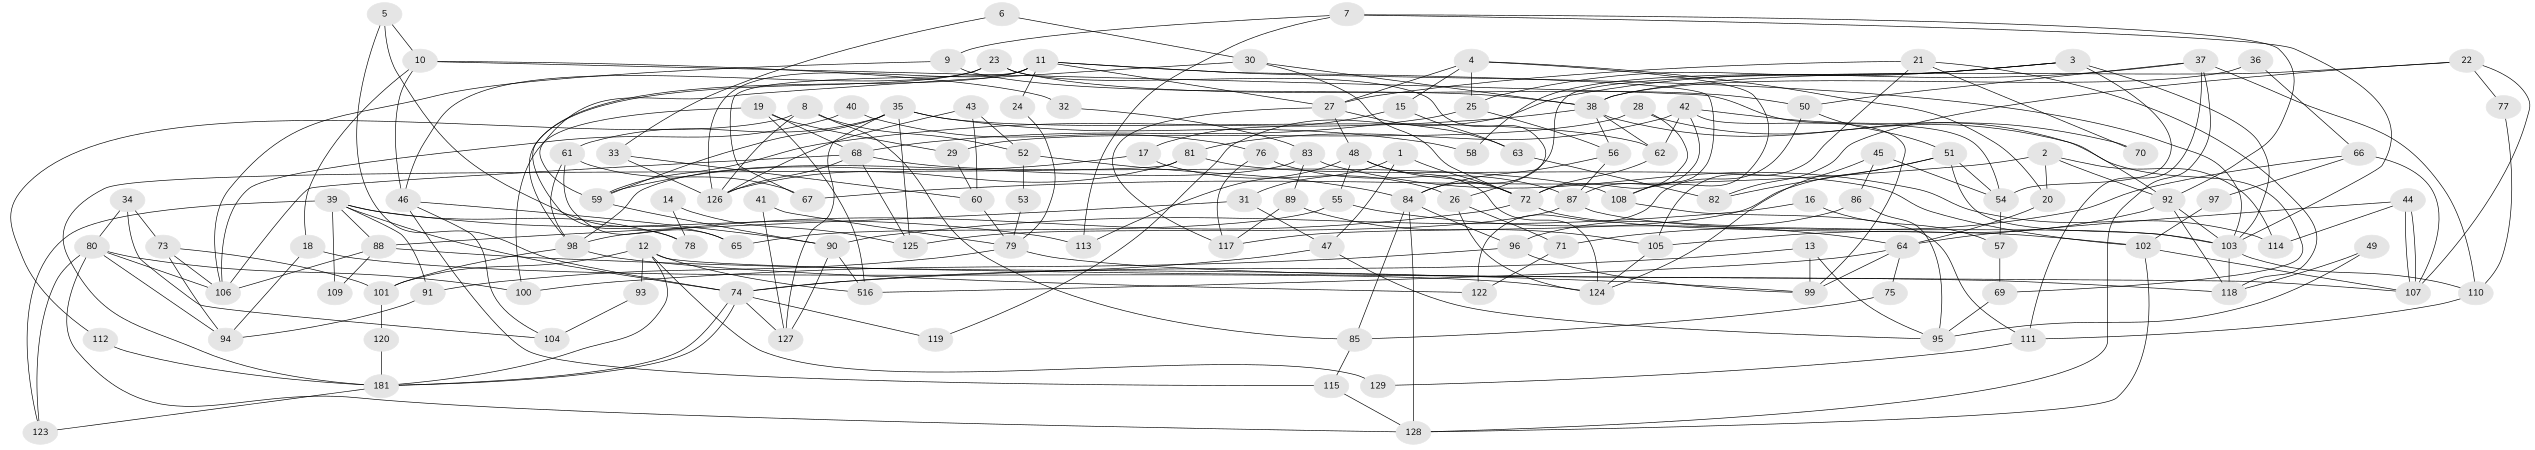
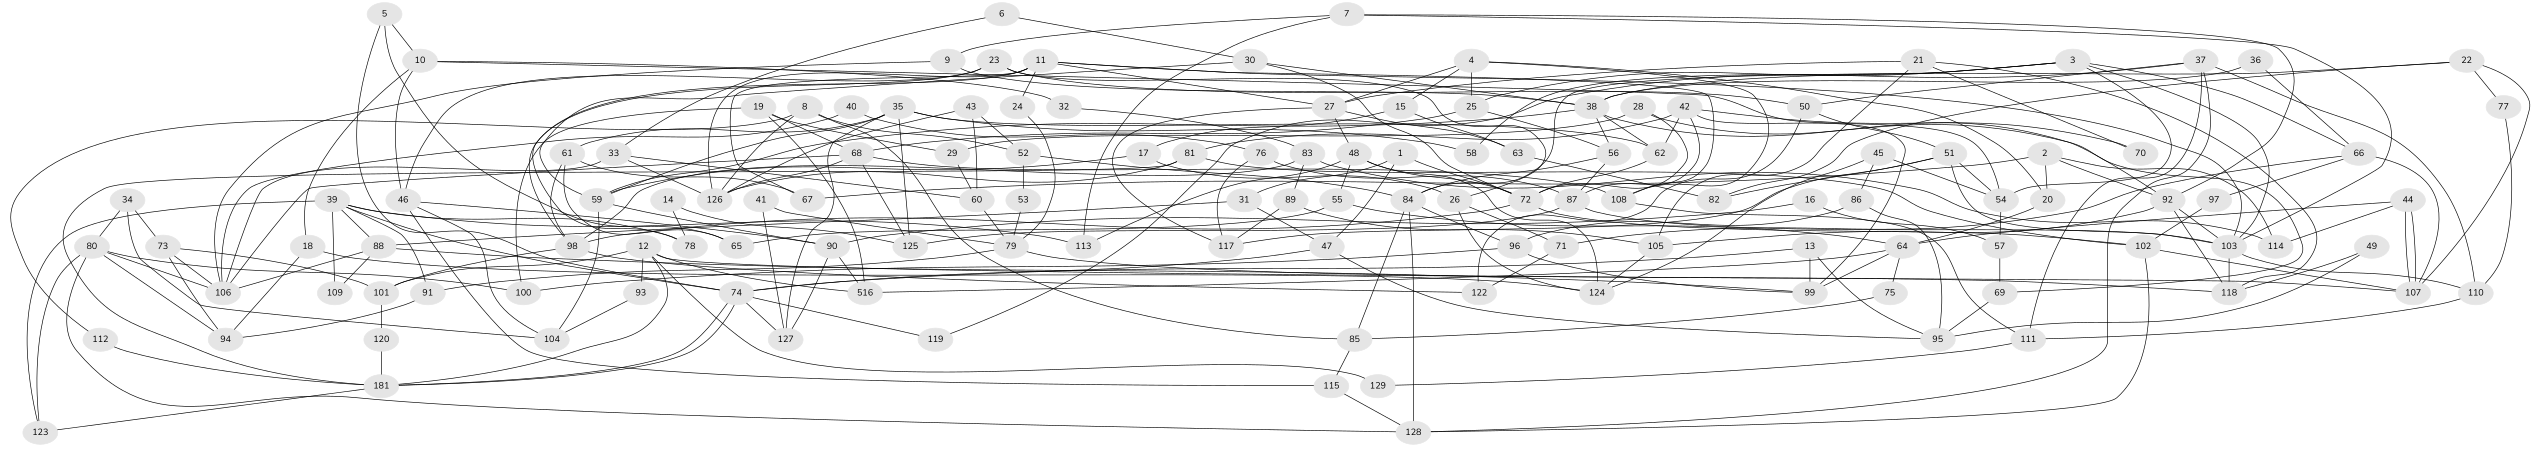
none -> (2222, 92)
none -> (381, 167)
none -> (588, 280)
